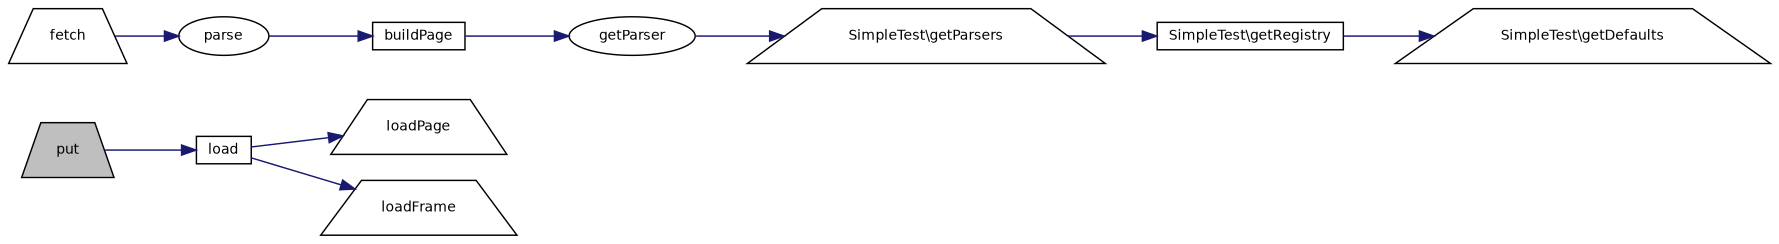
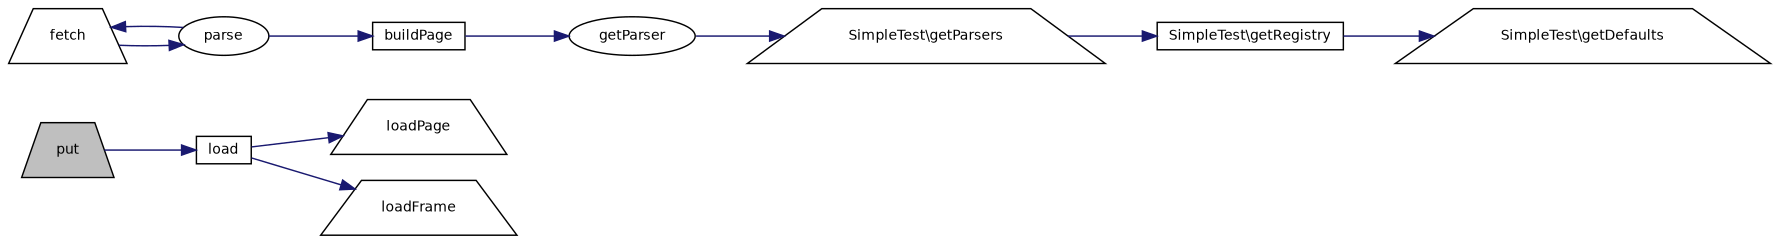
none -> (155, 26)
